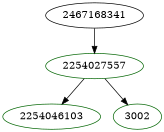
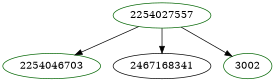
(95, 37) -> (162, 37)
(52, 117) -> (52, 66)
